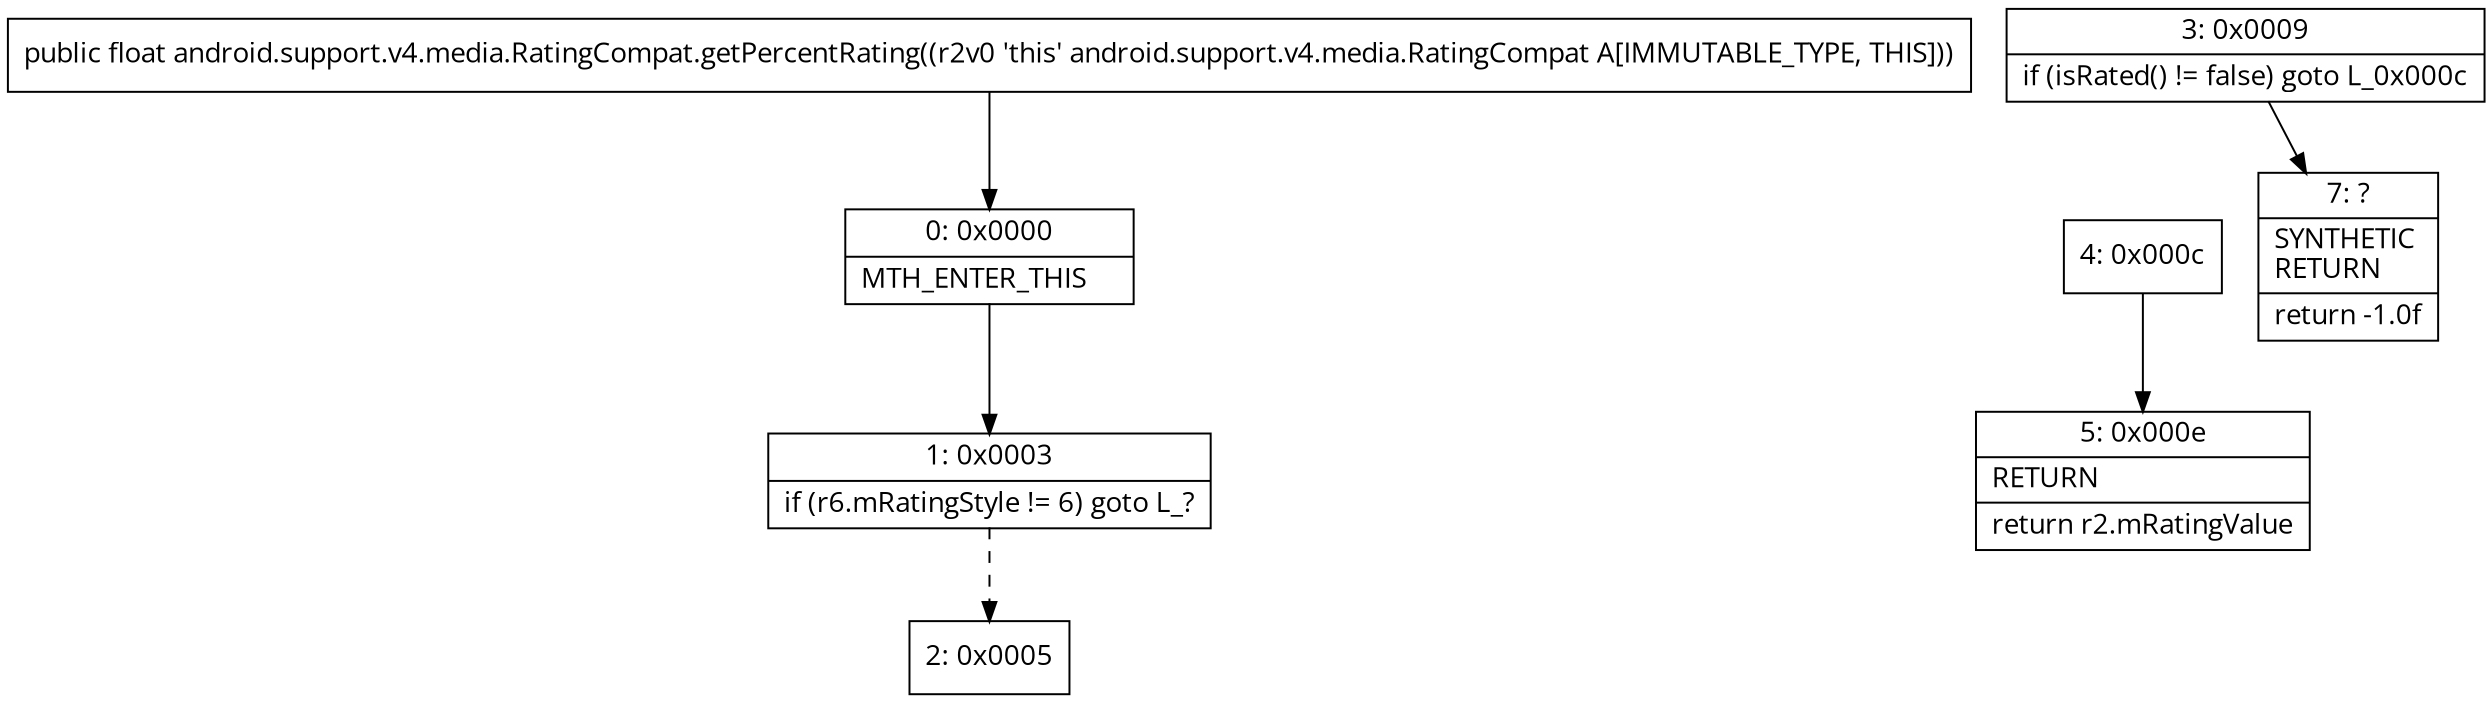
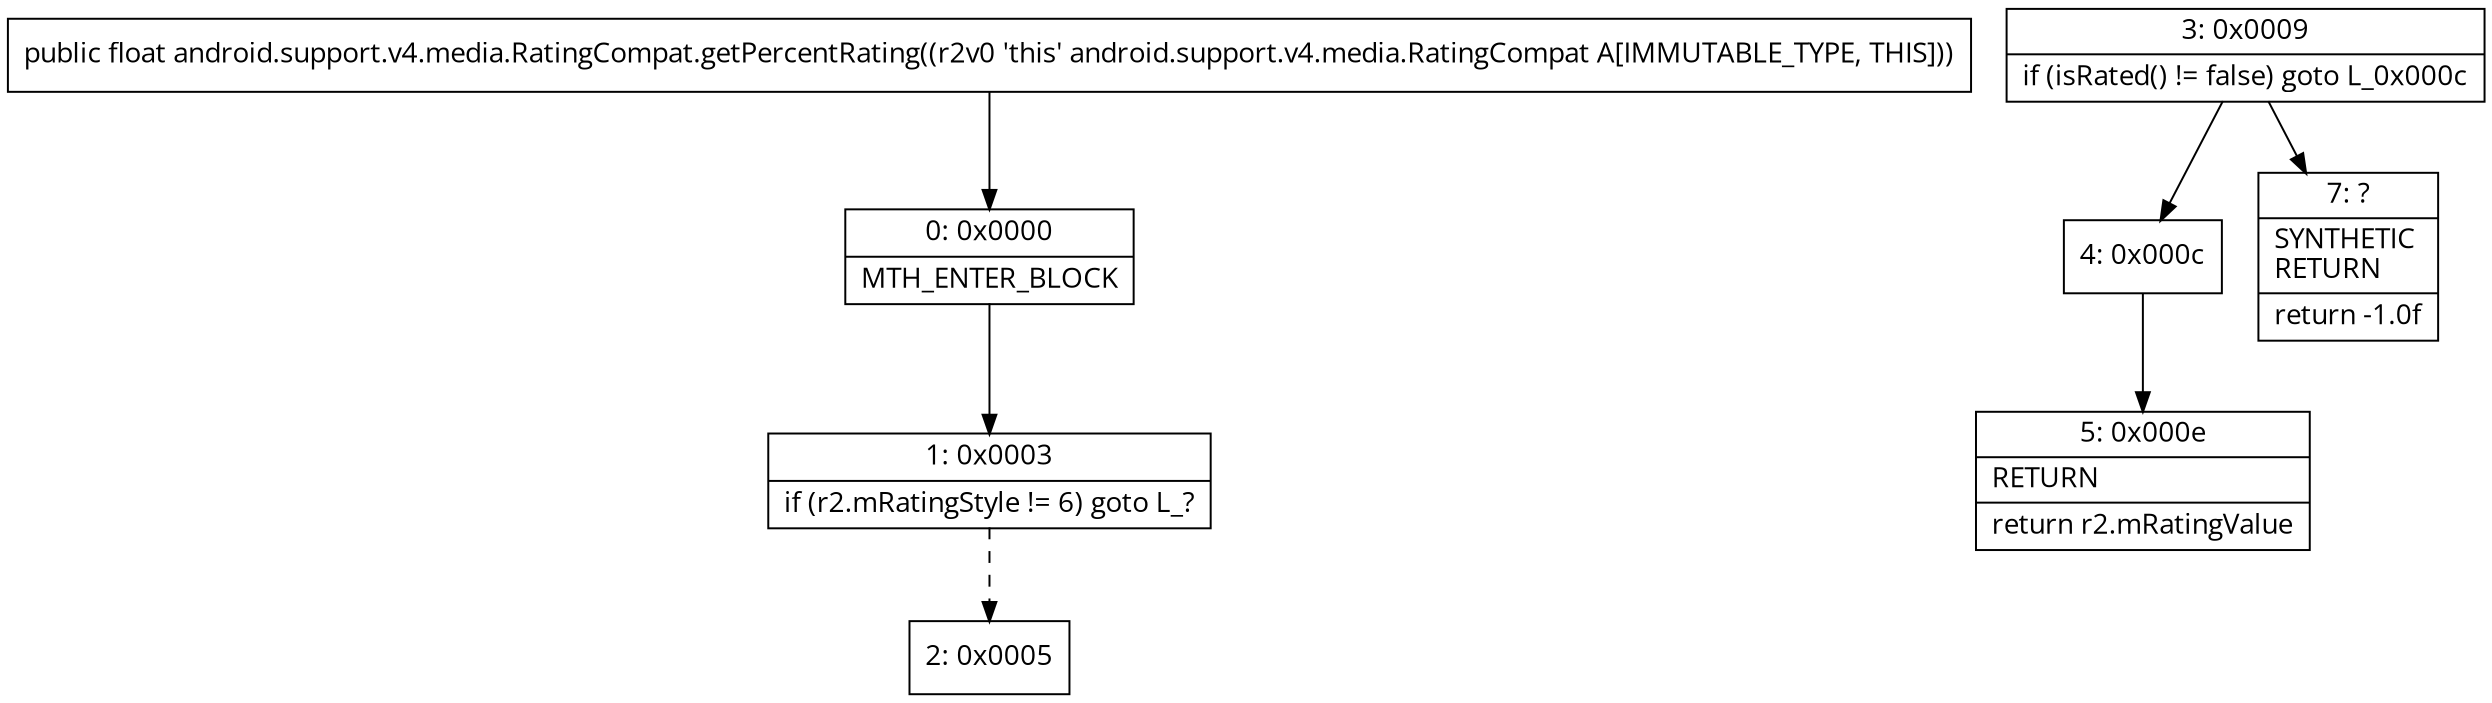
none -> (2196, 152)
(975, 279) -> (989, 279)
(989, 504) -> (989, 504)
